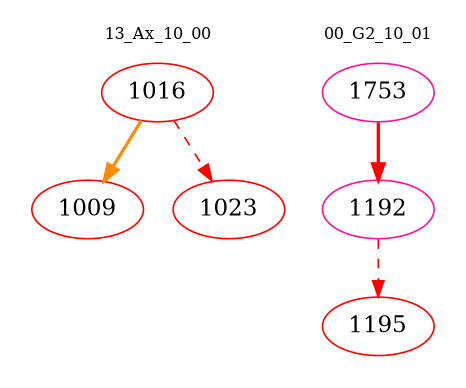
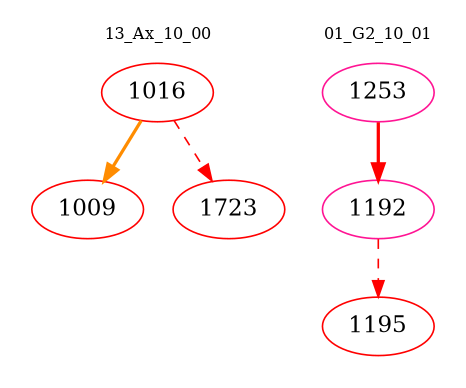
(378, 35) -> (378, 35)
(378, 93) -> (378, 93)
(229, 209) -> (229, 209)
